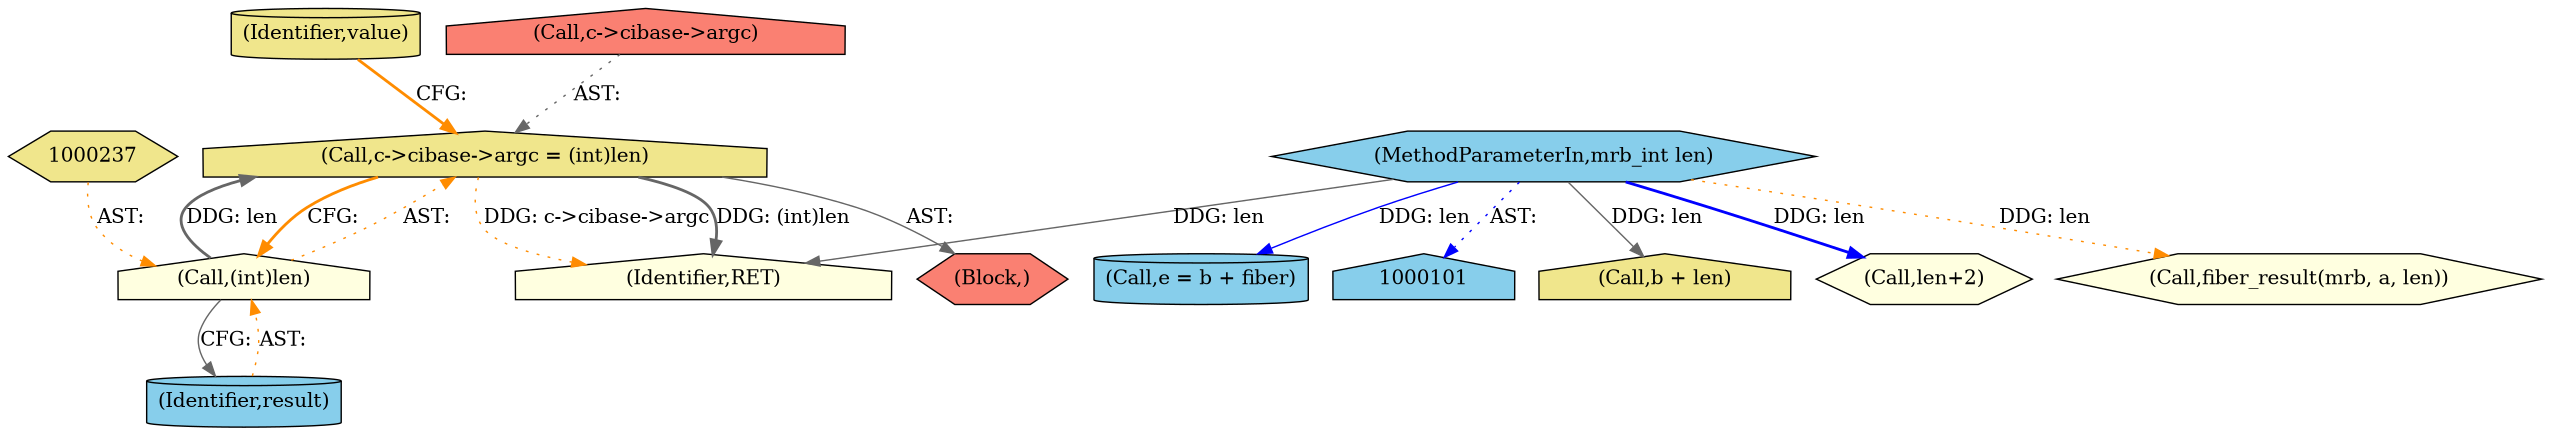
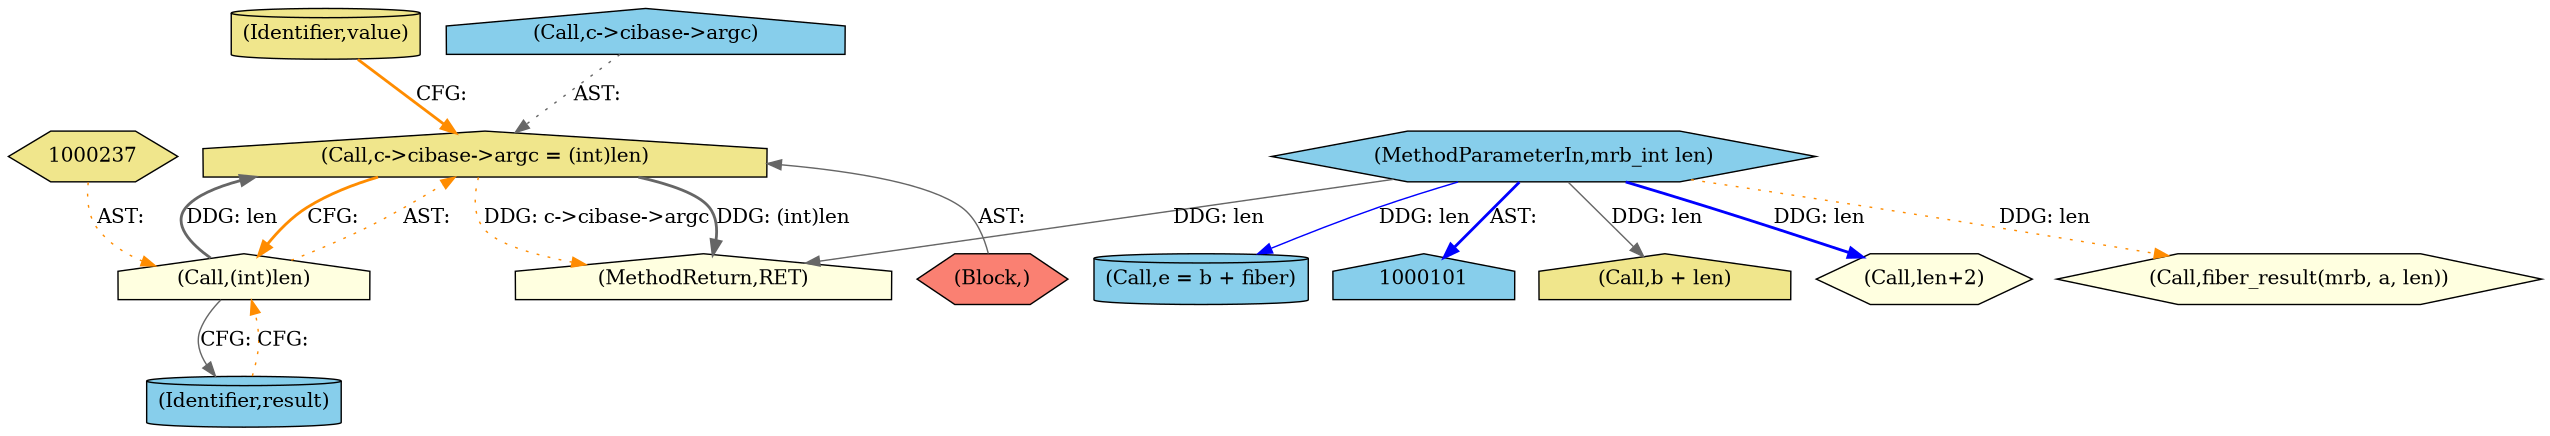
(646, 34) -> (646, 34)
(835, 201) -> (900, 183)
(1487, 215) -> (1487, 215)
(704, 279) -> (704, 279)
(286, 340) -> (286, 340)
